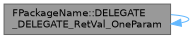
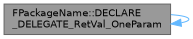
(87, 19) -> (87, 19)
